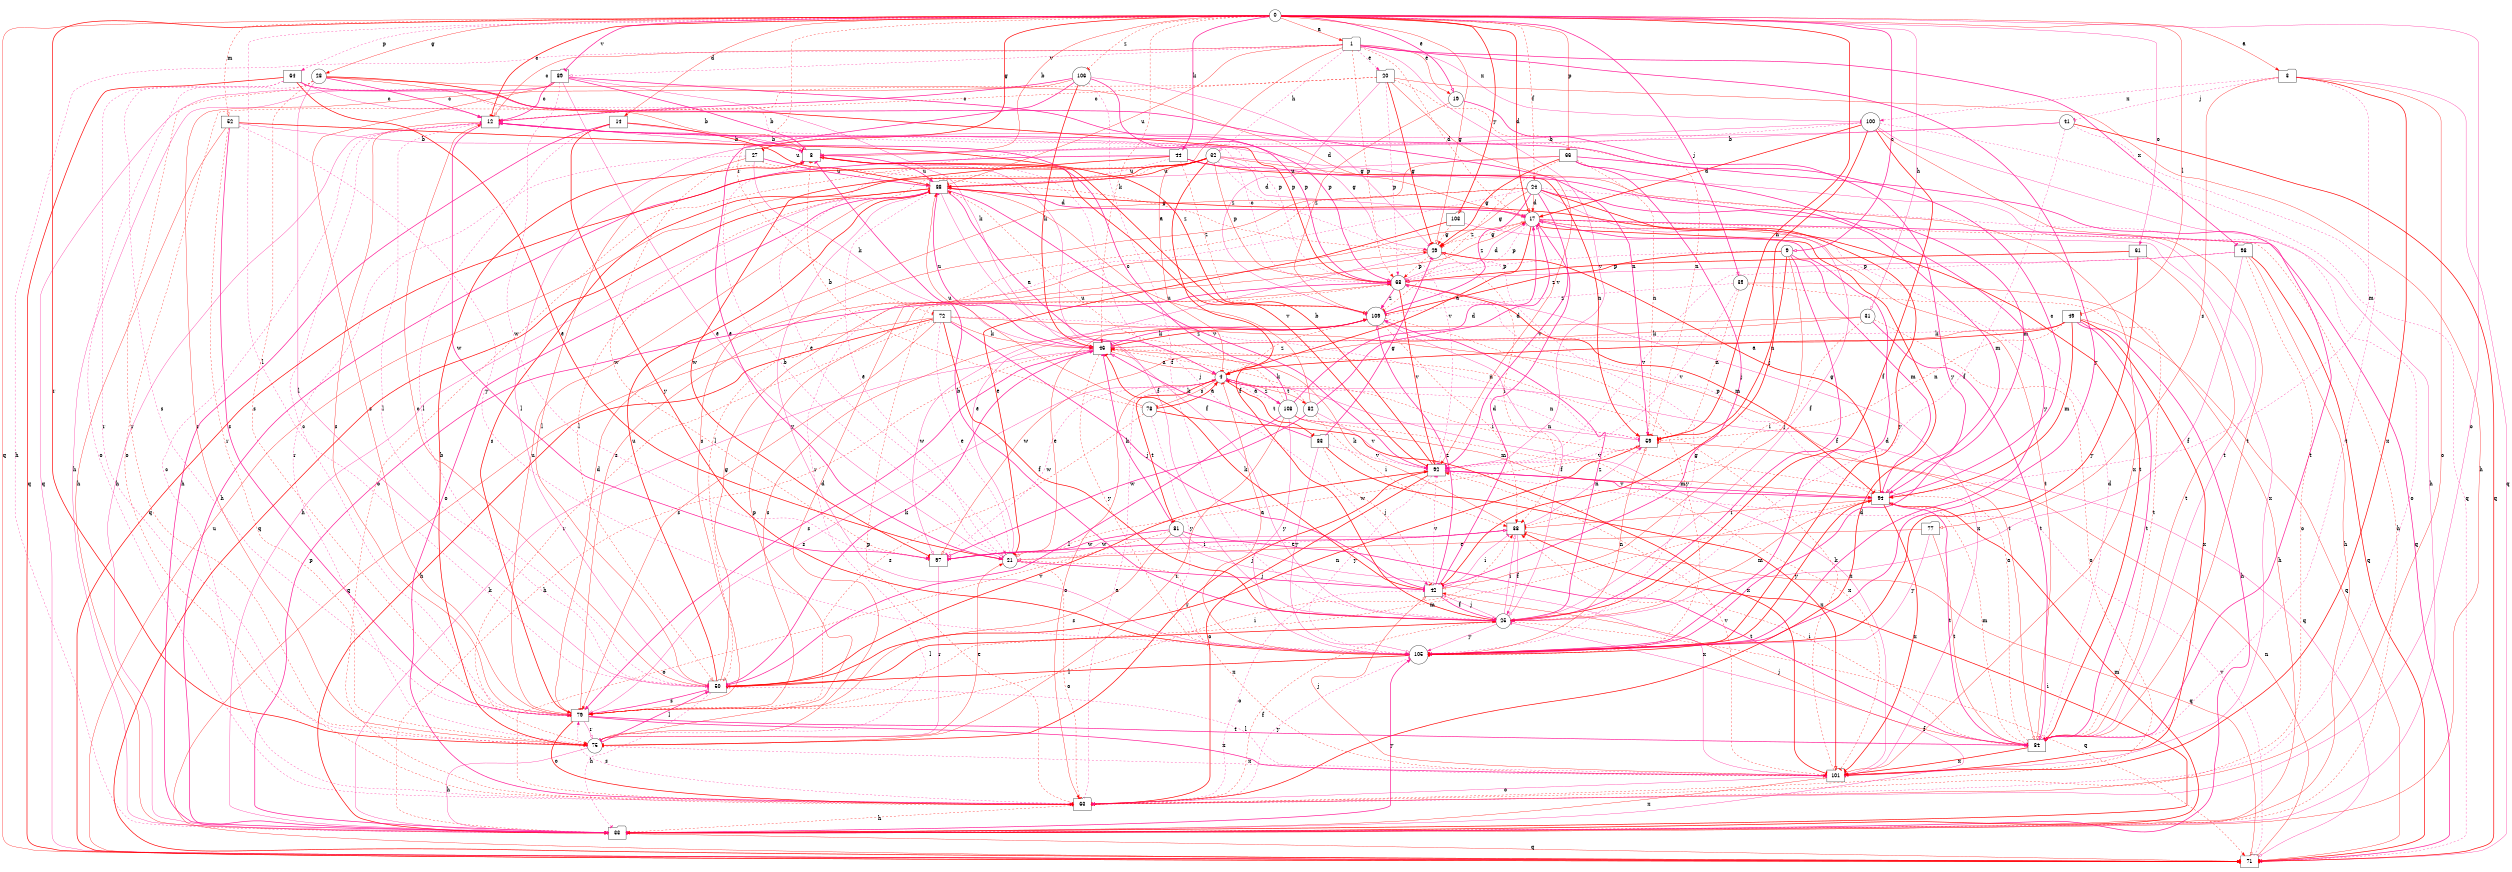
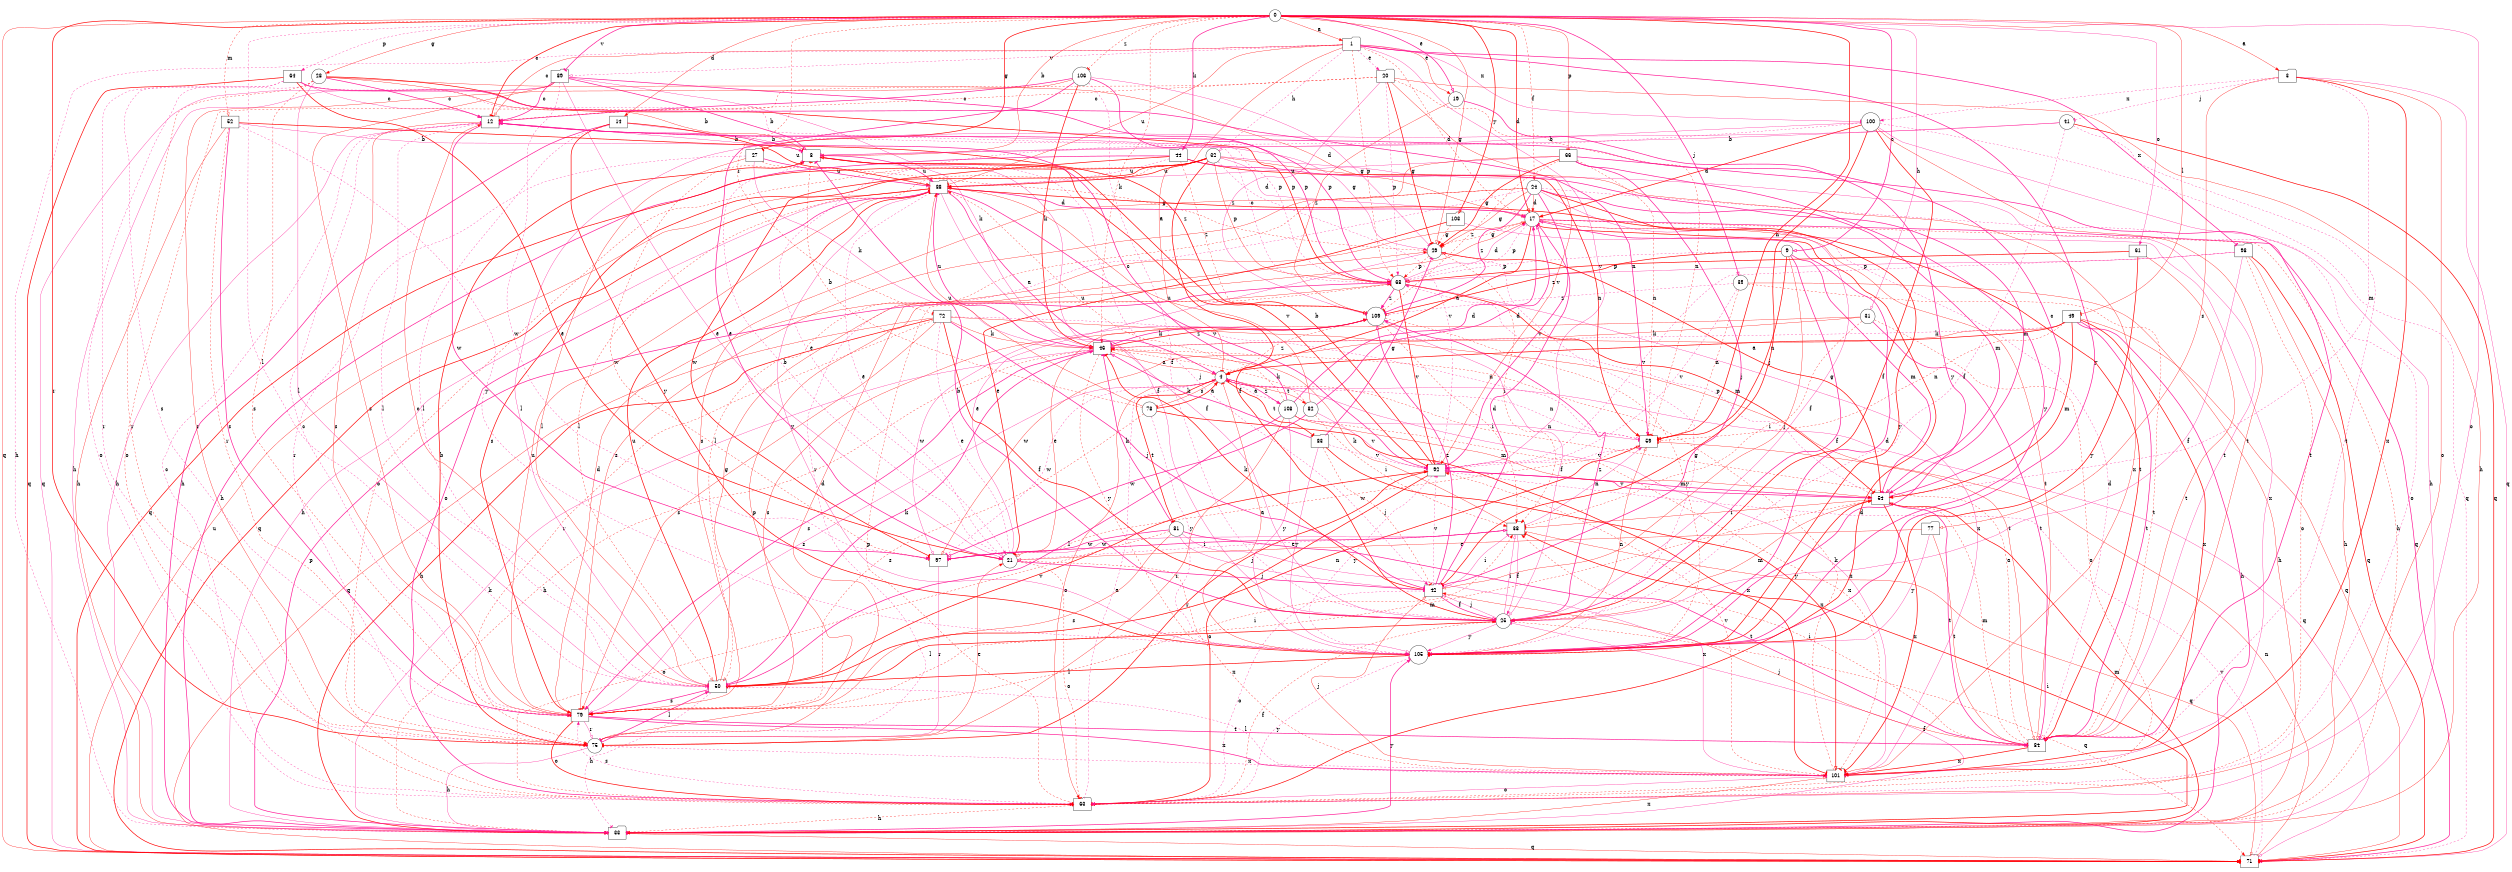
(1881, 499) -> (1881, 499)
